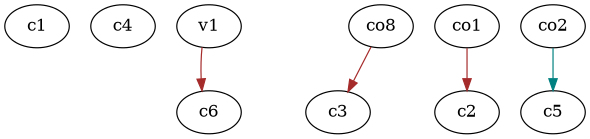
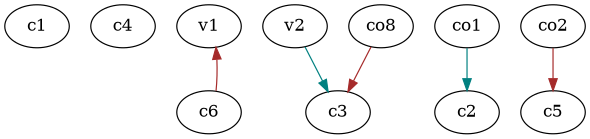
none -> (295, 26)
(201, 63) -> (217, 75)
(467, 63) -> (467, 63)
(553, 63) -> (553, 63)
